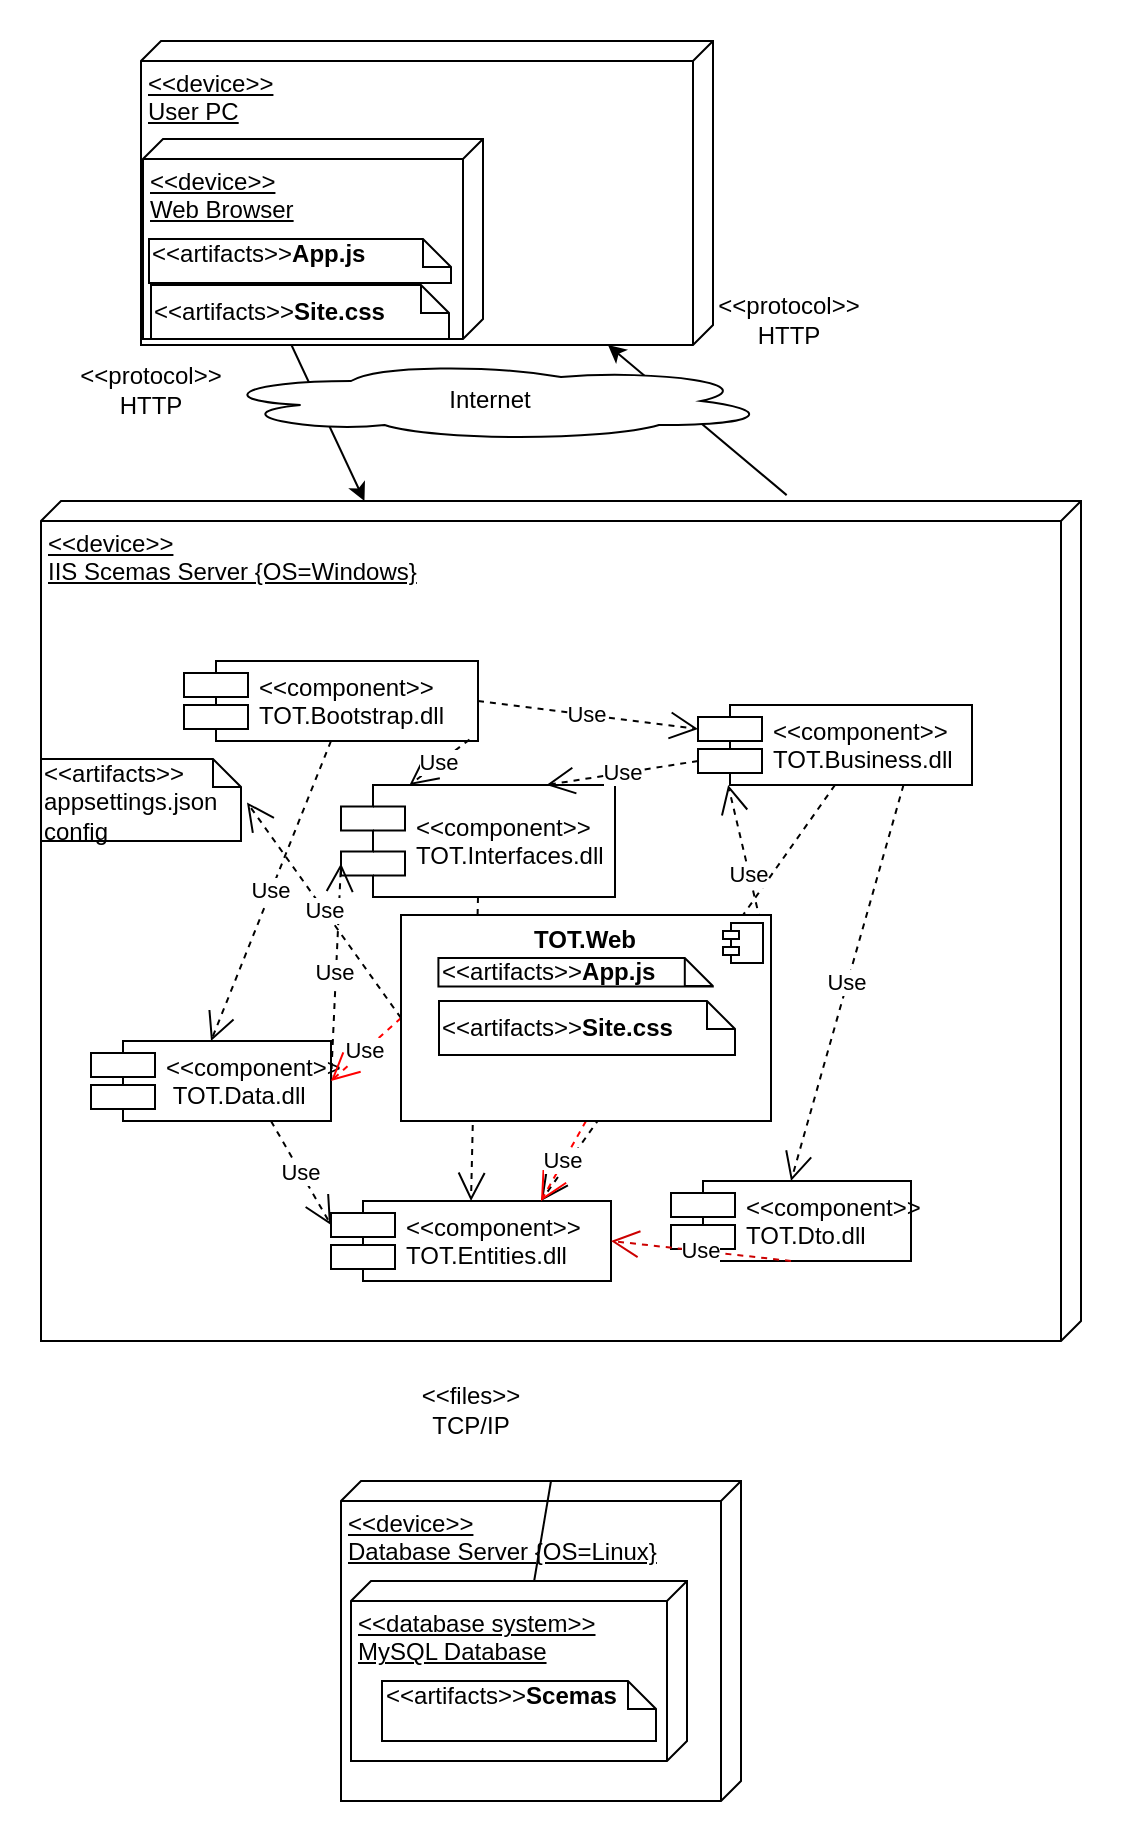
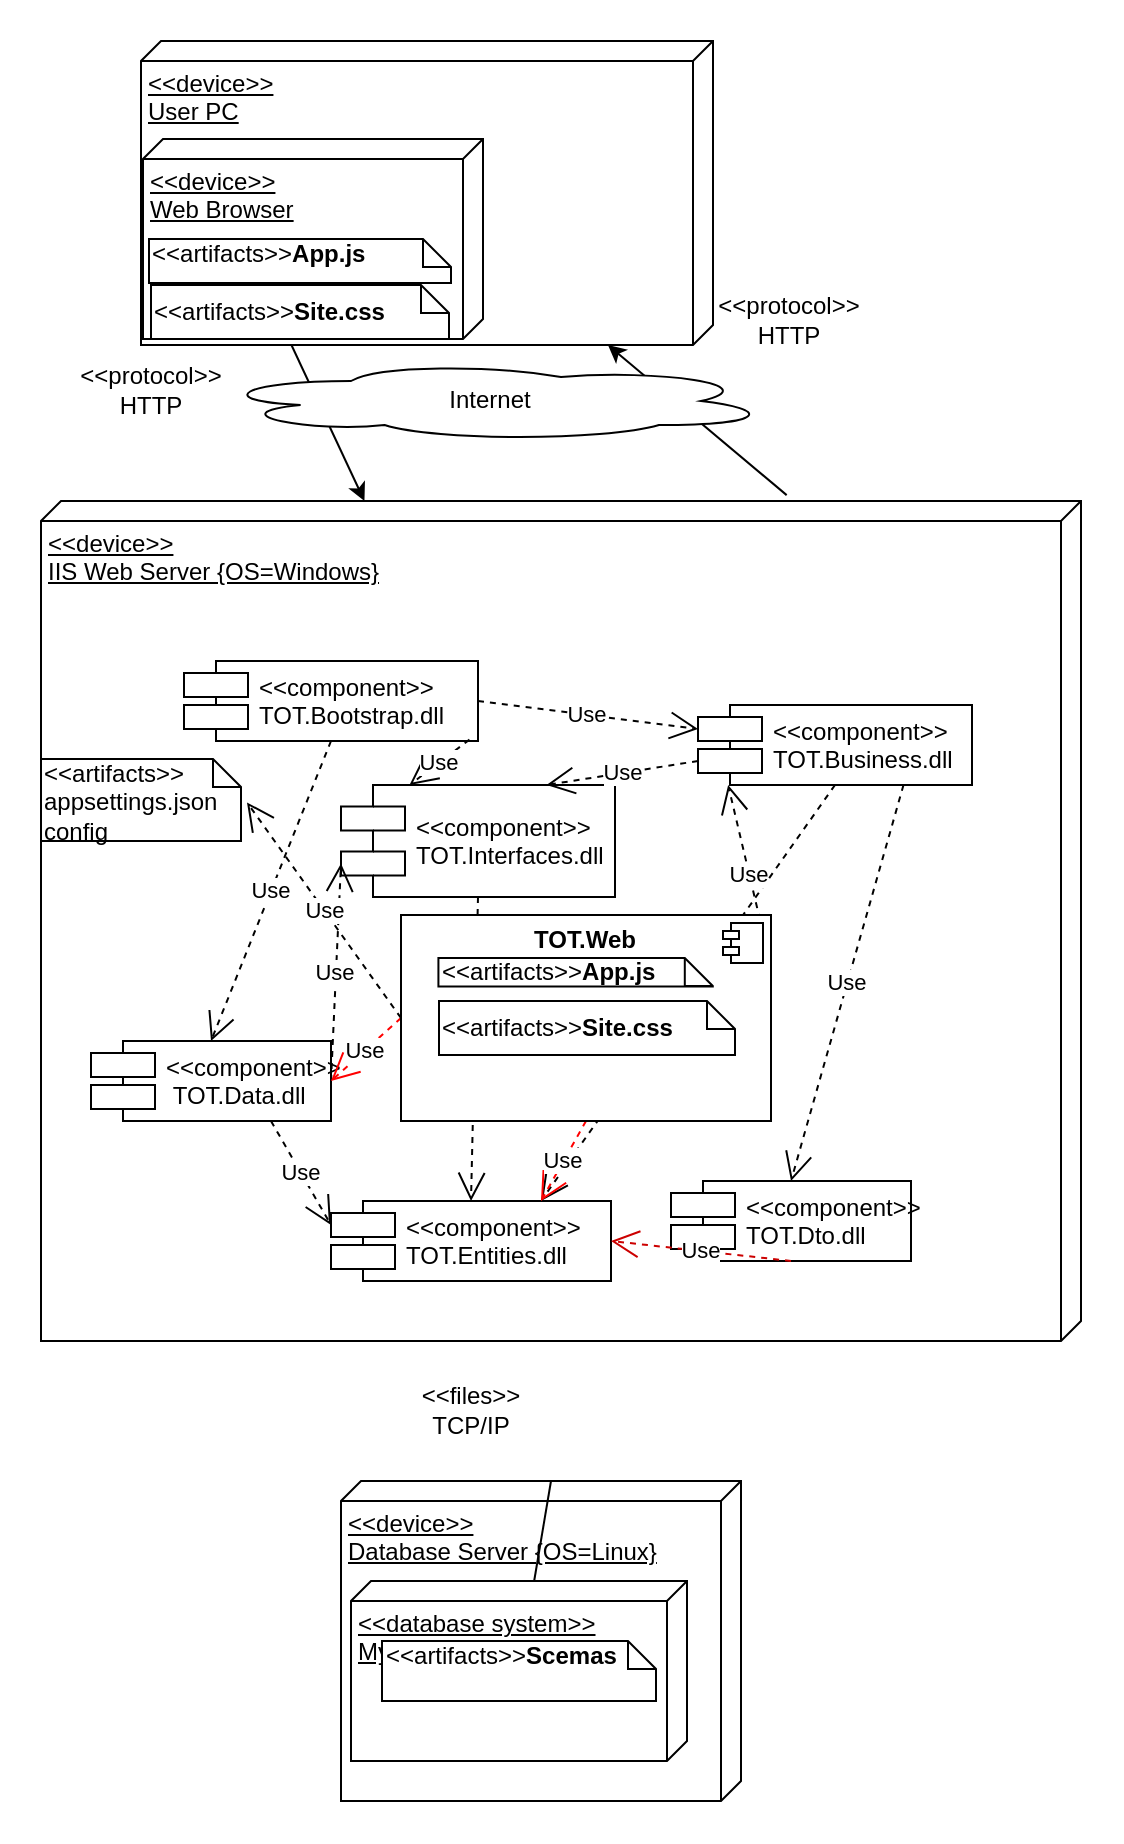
(238, 560) -> (218, 560)
(519, 1711) -> (519, 1671)
